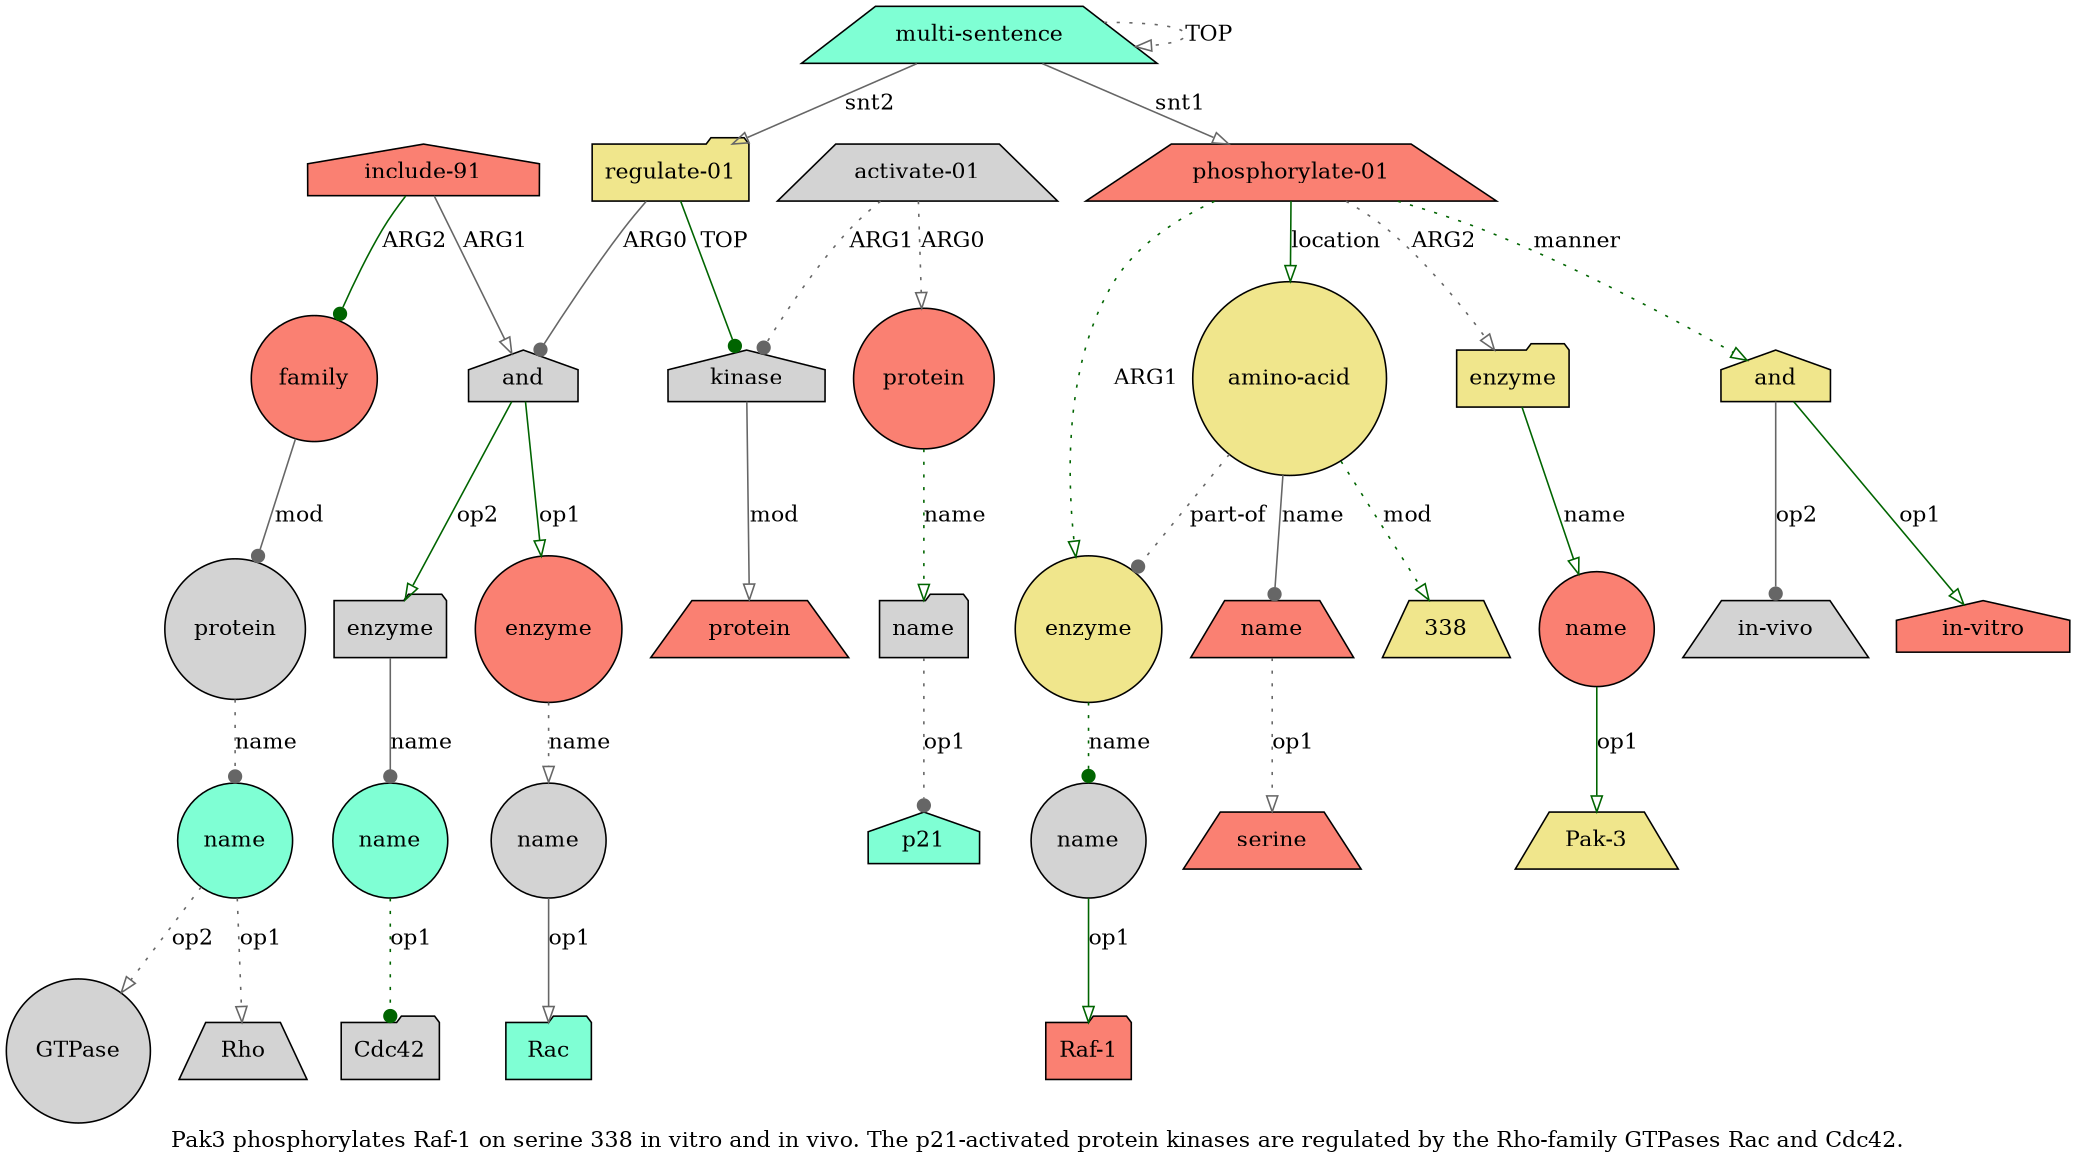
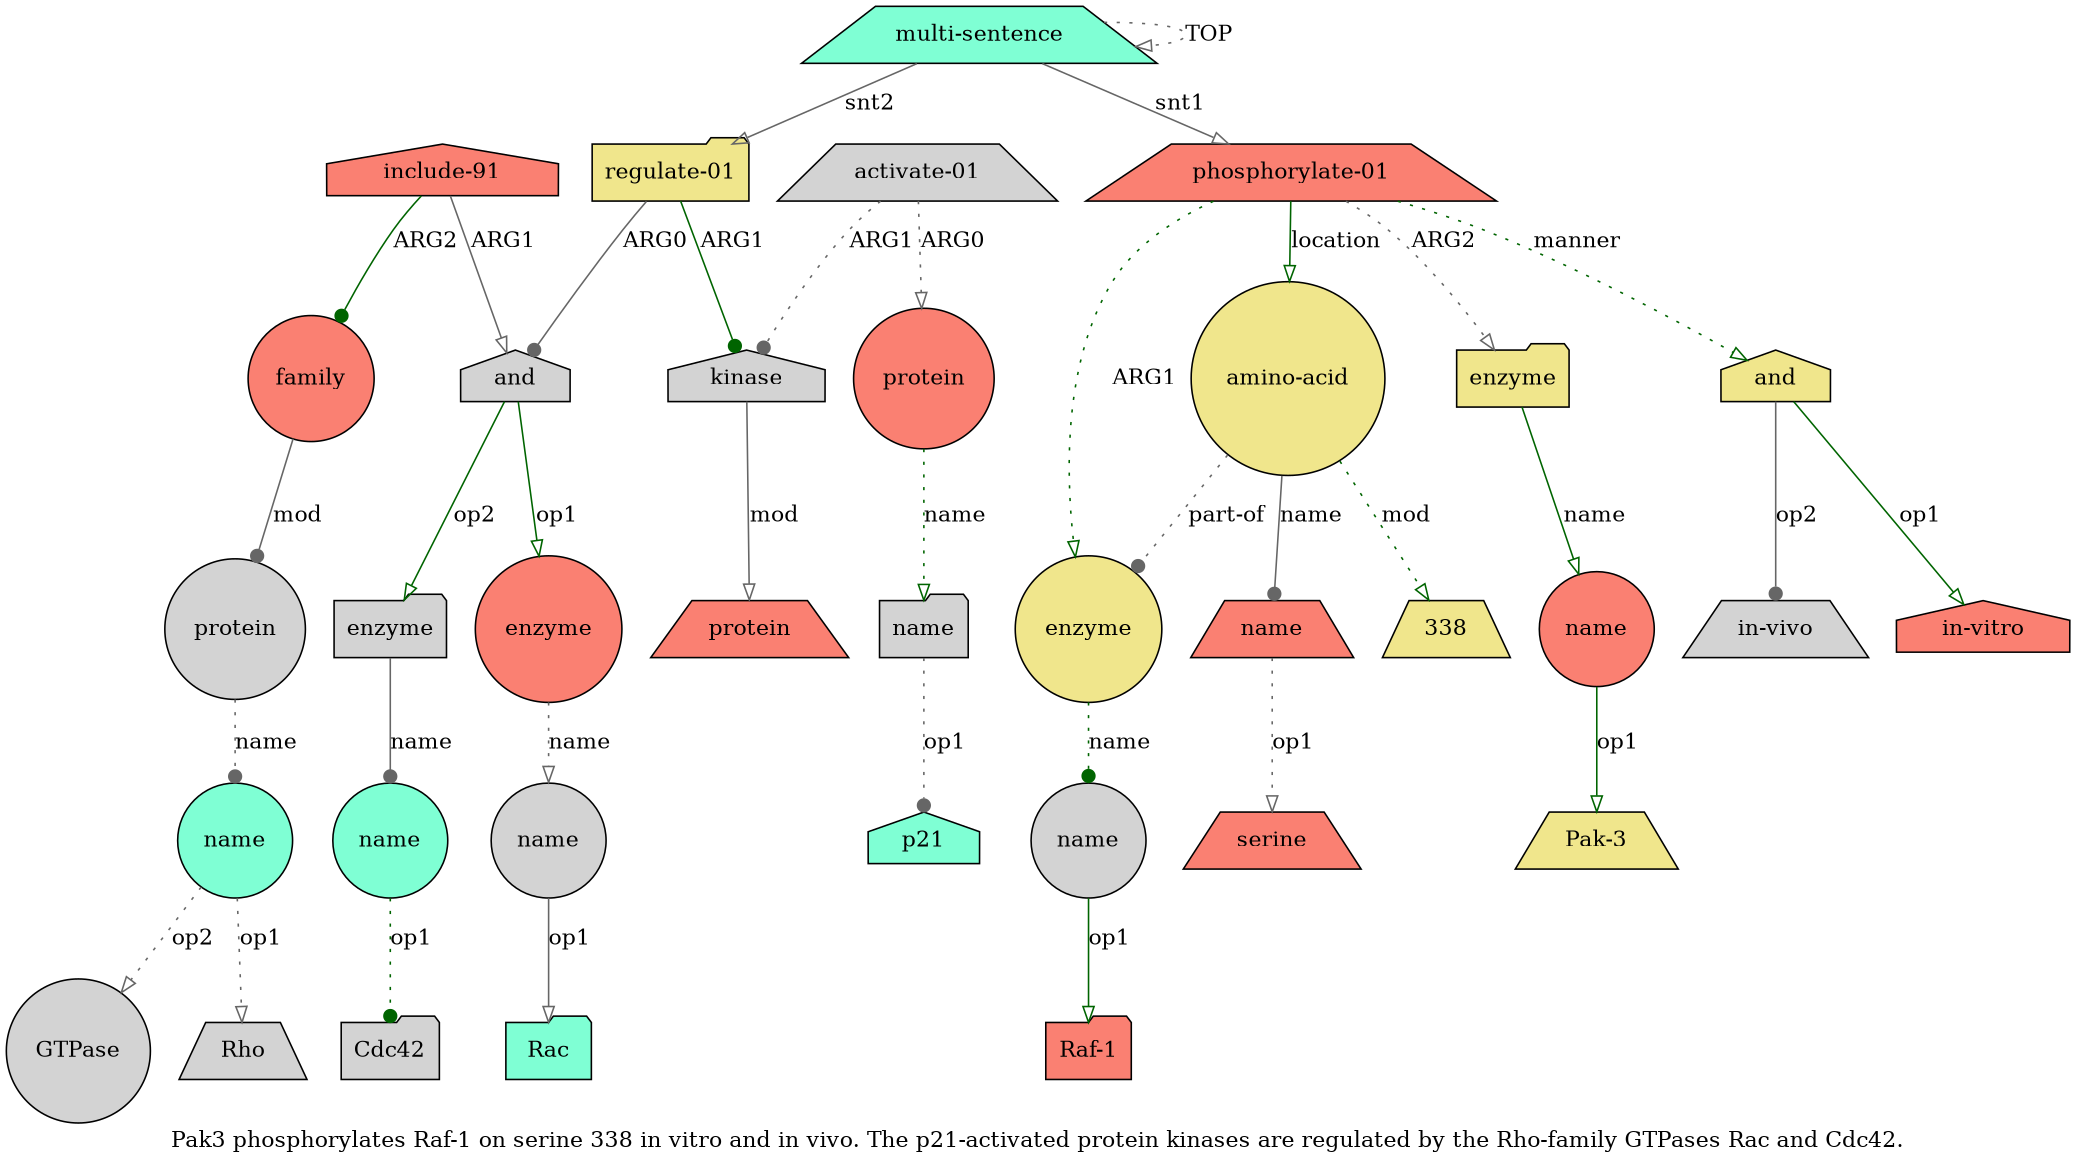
(725, 241) -> (733, 241)
